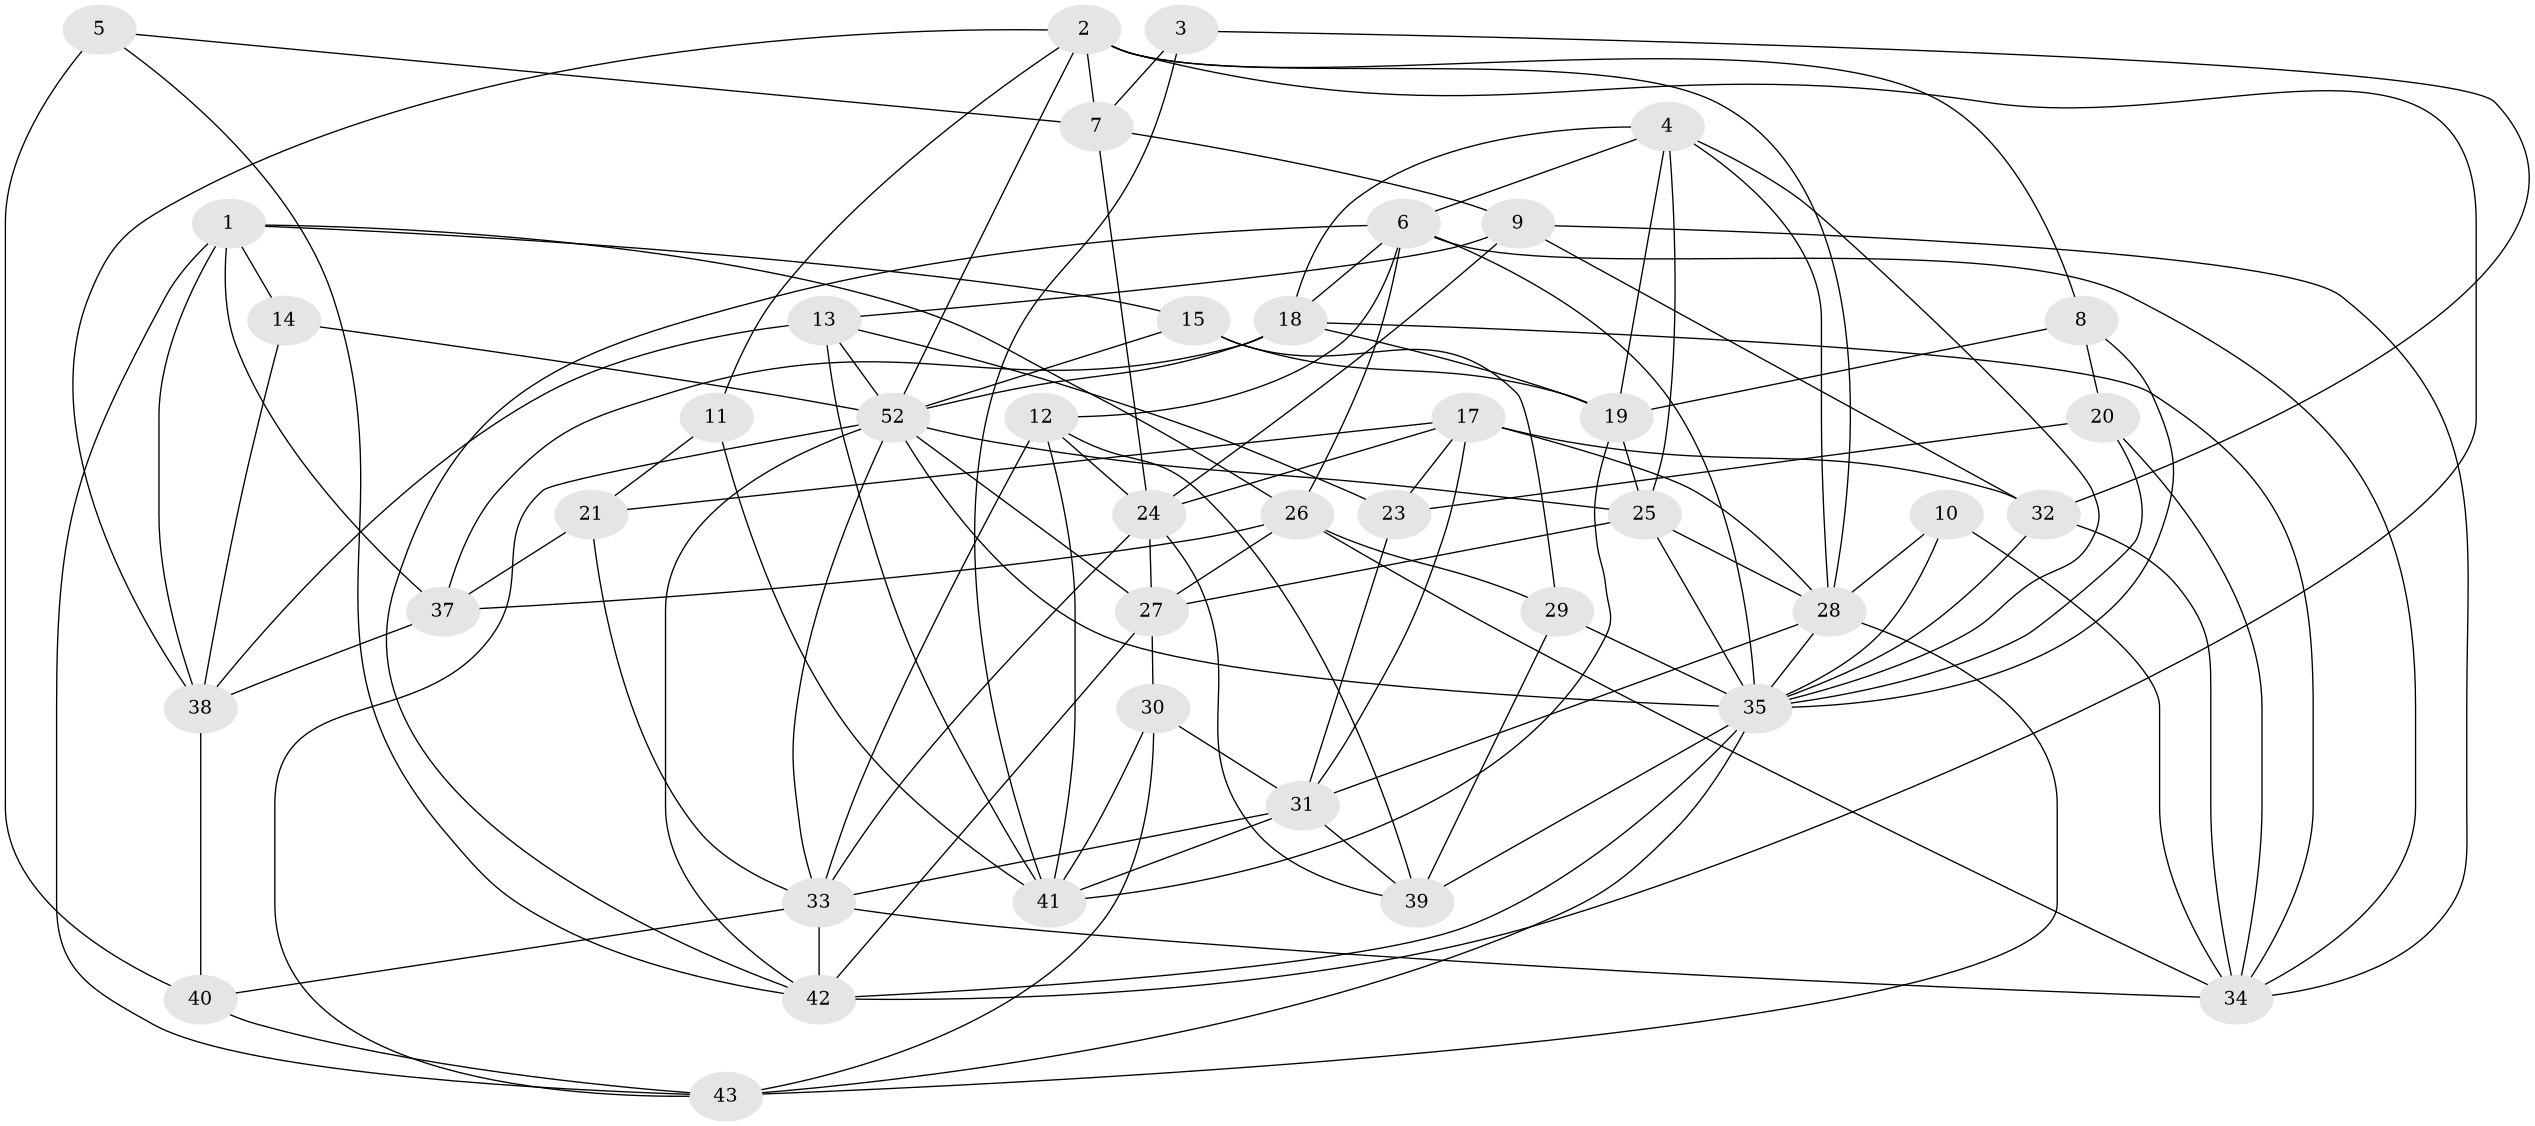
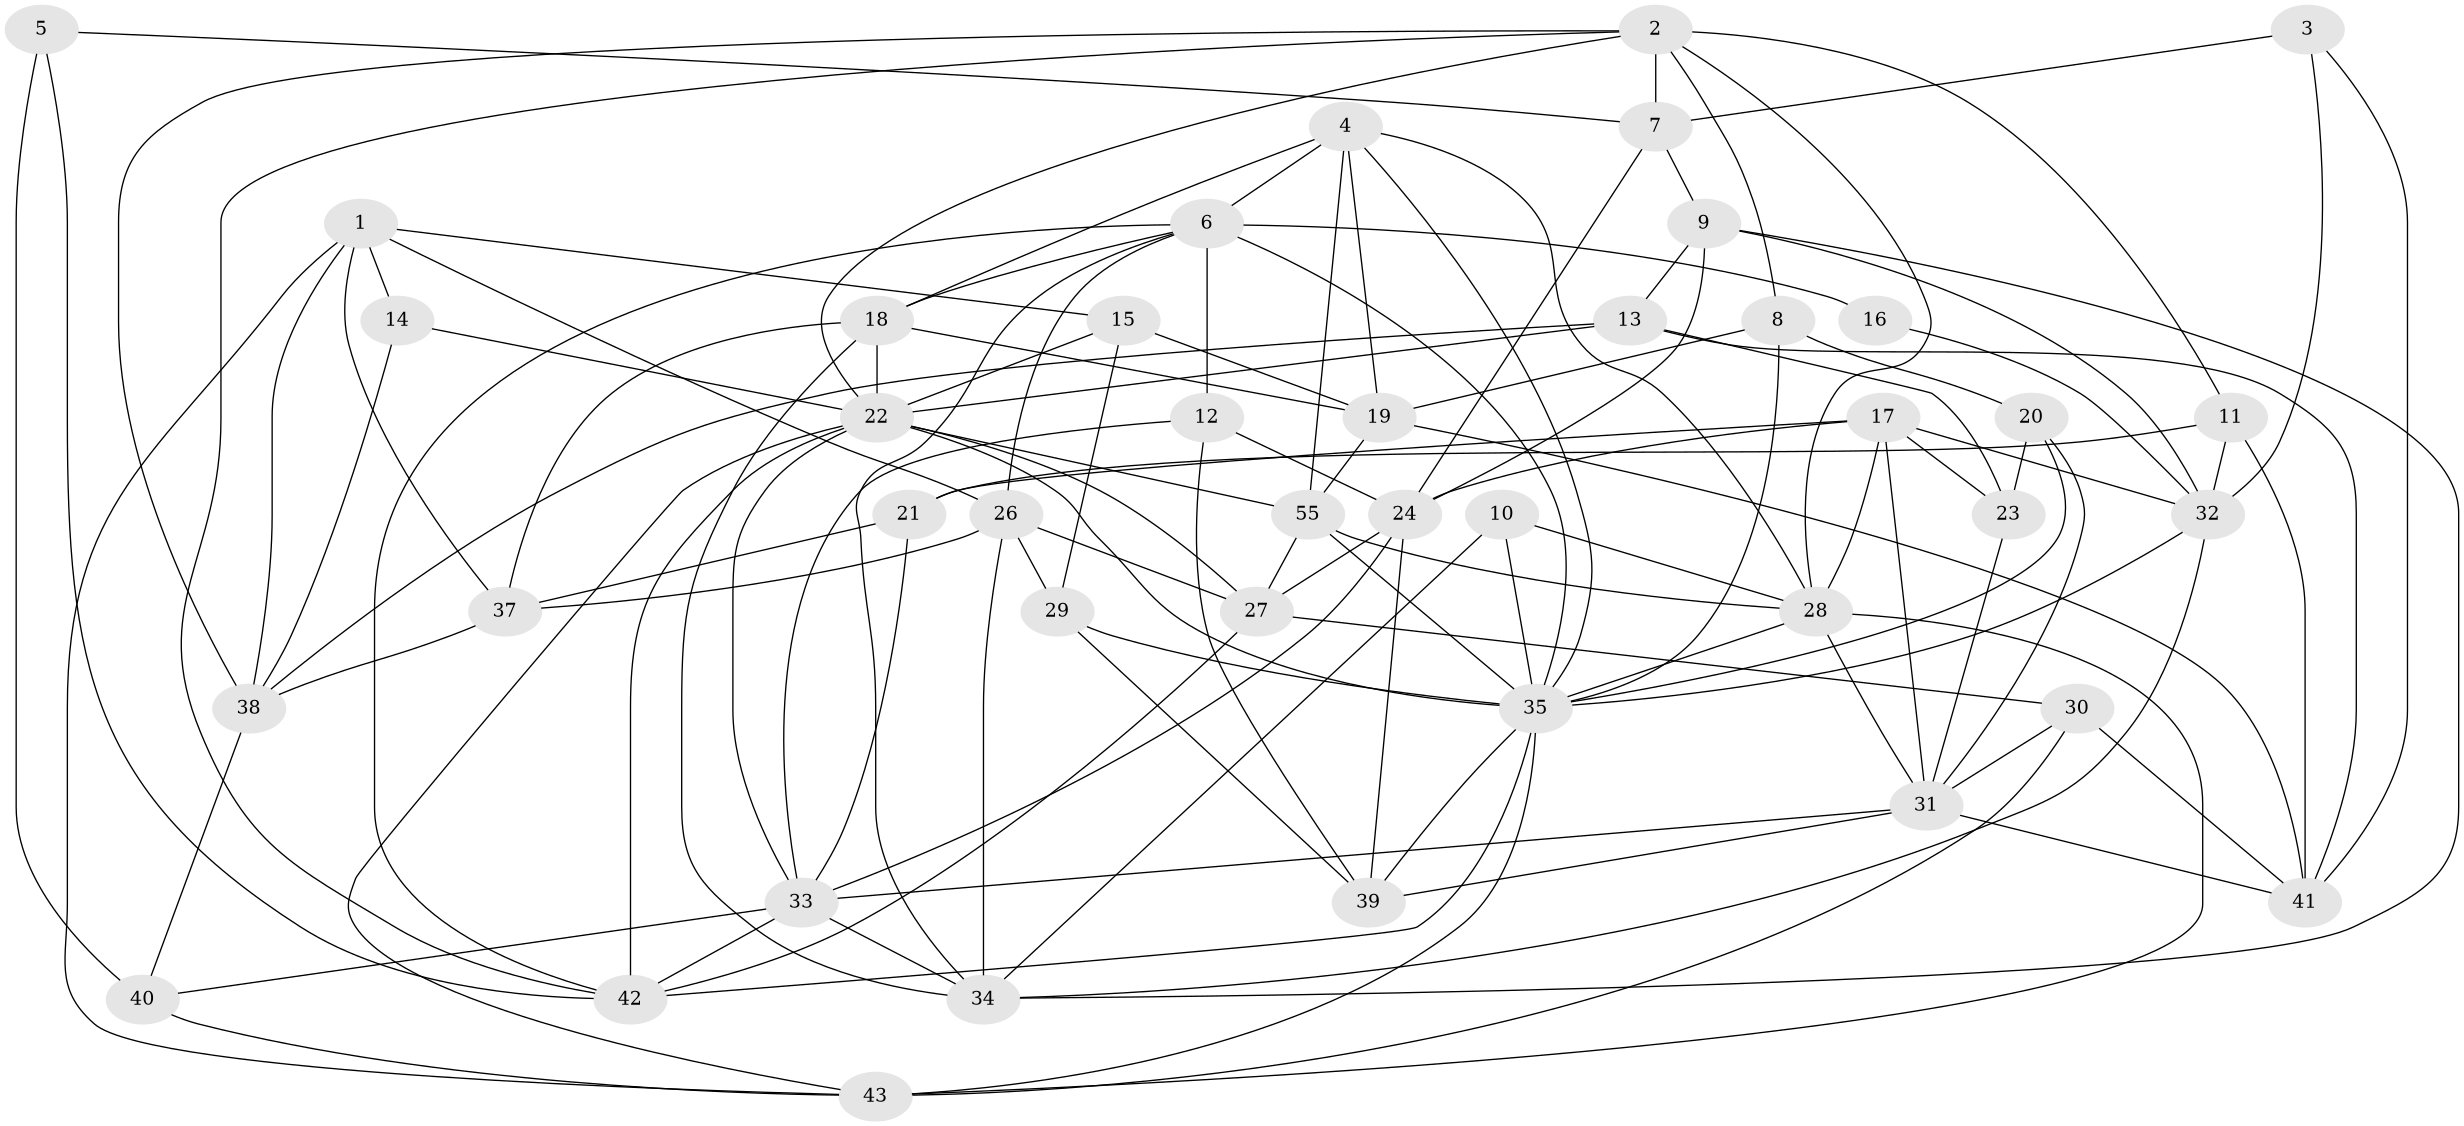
none -> (1875, 321)
(893, 418) -> (877, 418)
none -> (2220, 466)
(1645, 515) -> (1308, 515)
(1075, 660) -> none
(2260, 688) -> (2050, 620)
